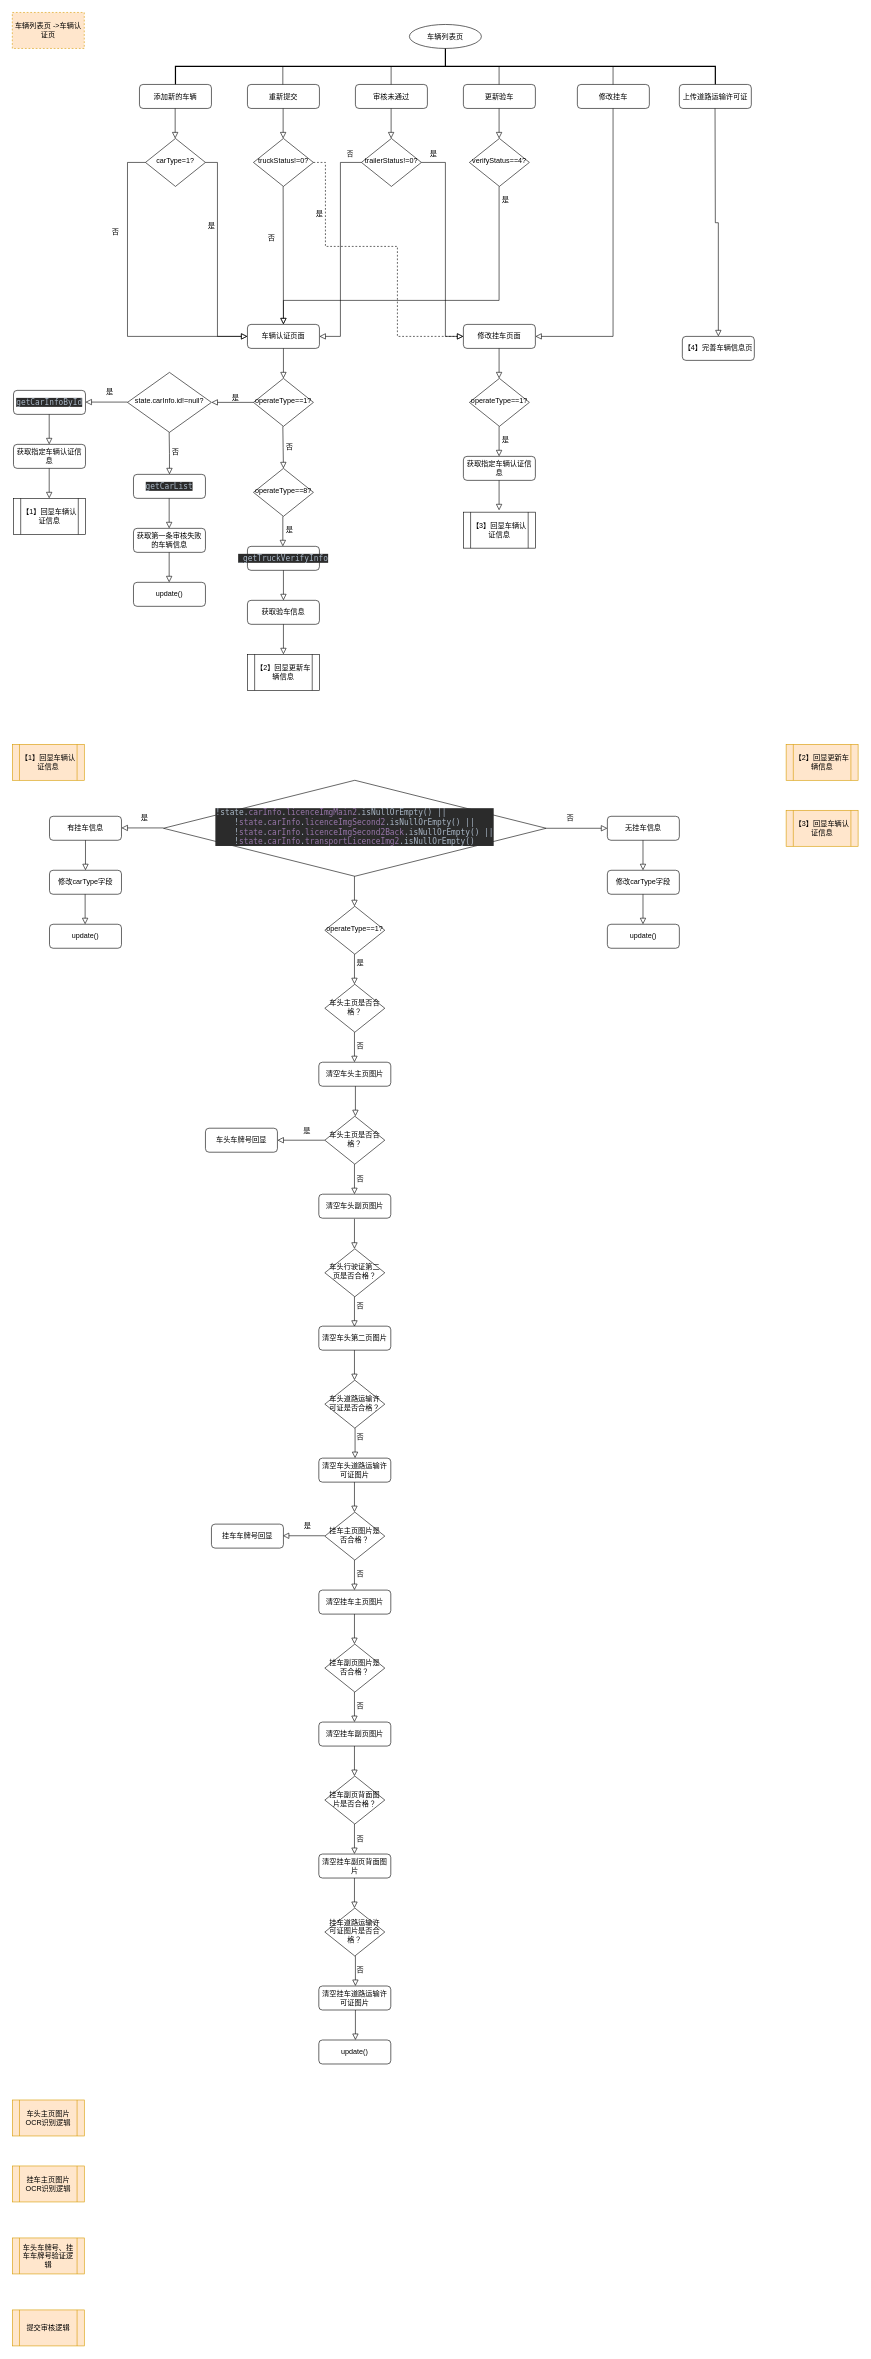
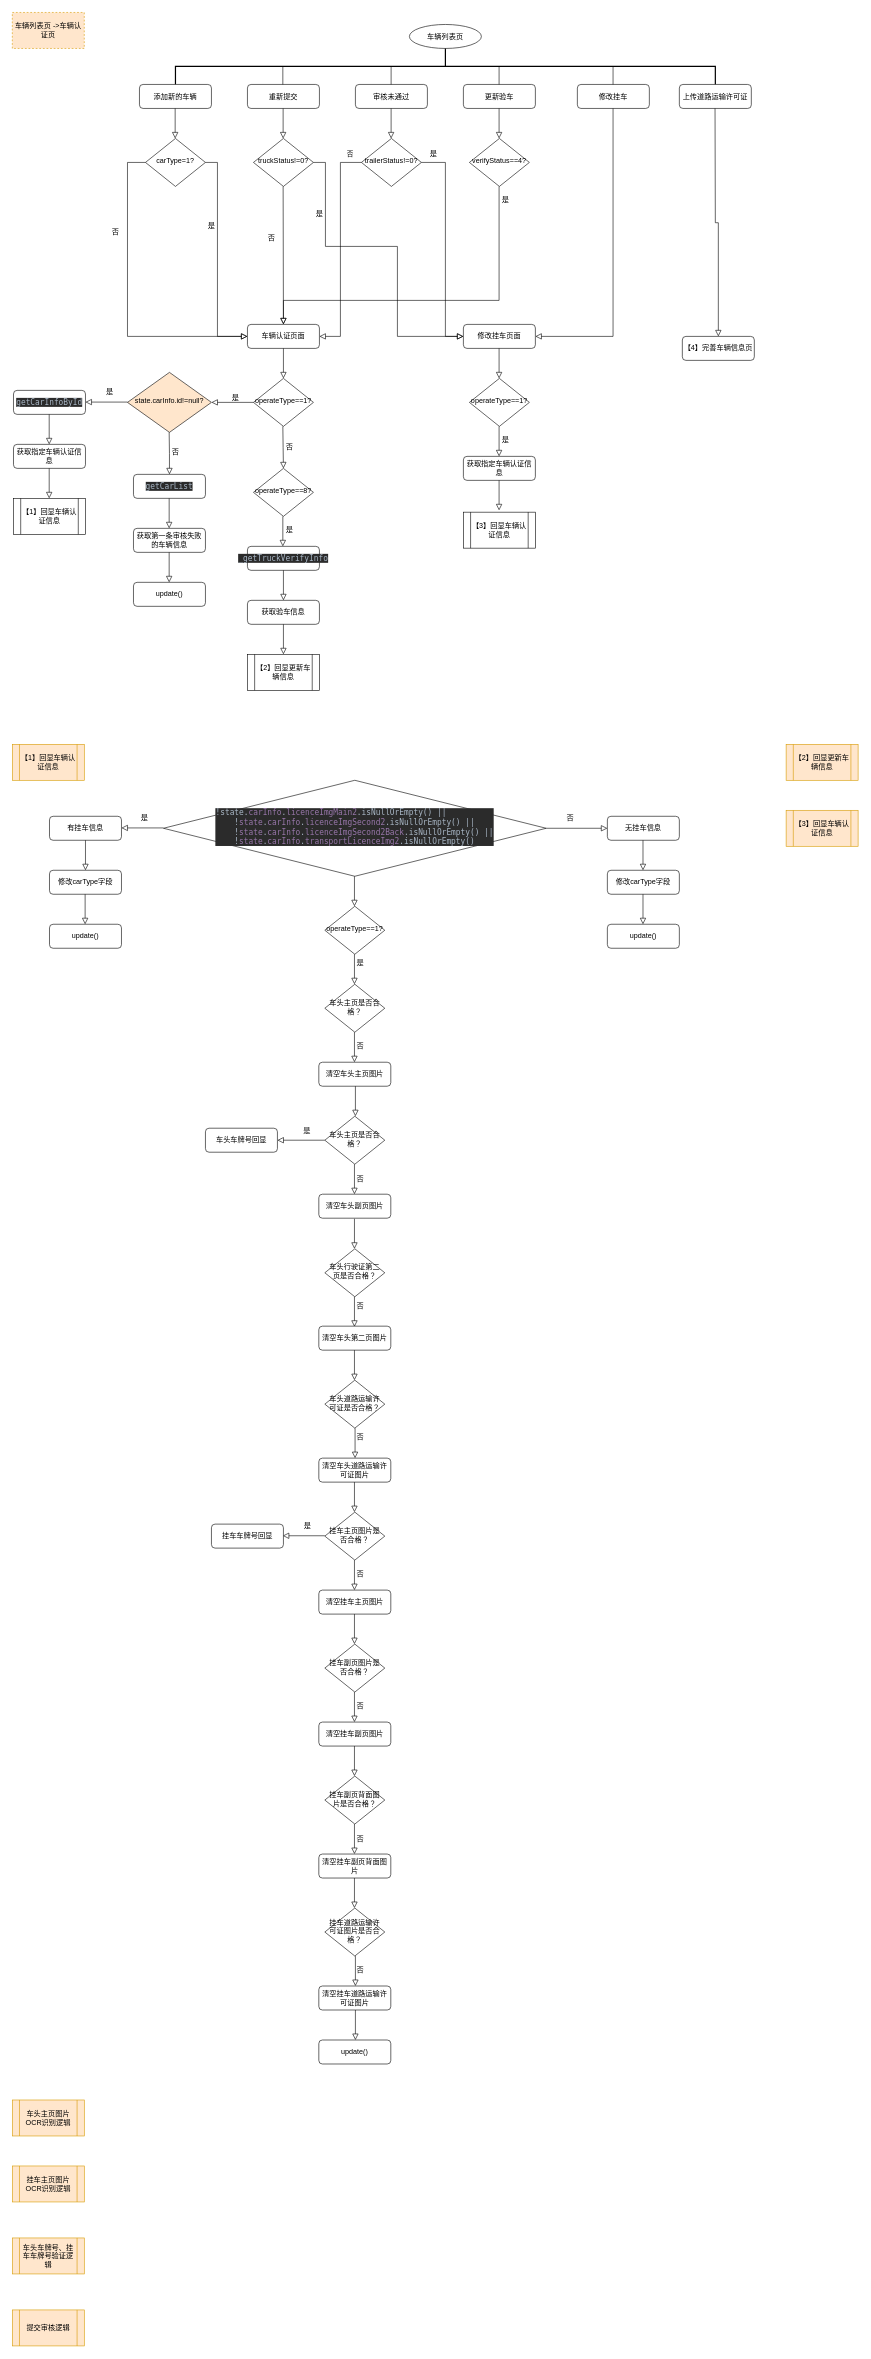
(380, 246) -> (380, 246)
(170, 402) -> (170, 402)
